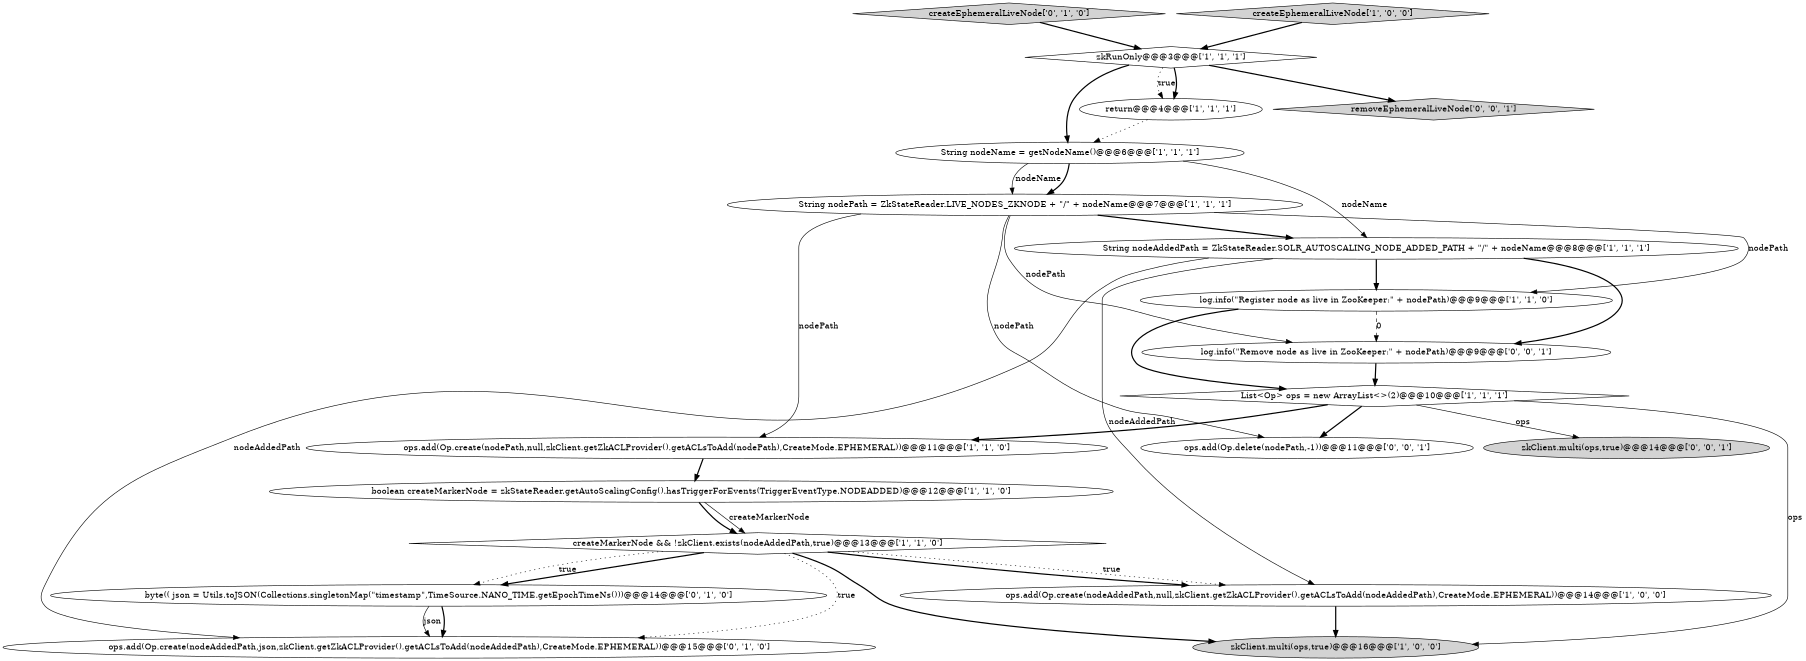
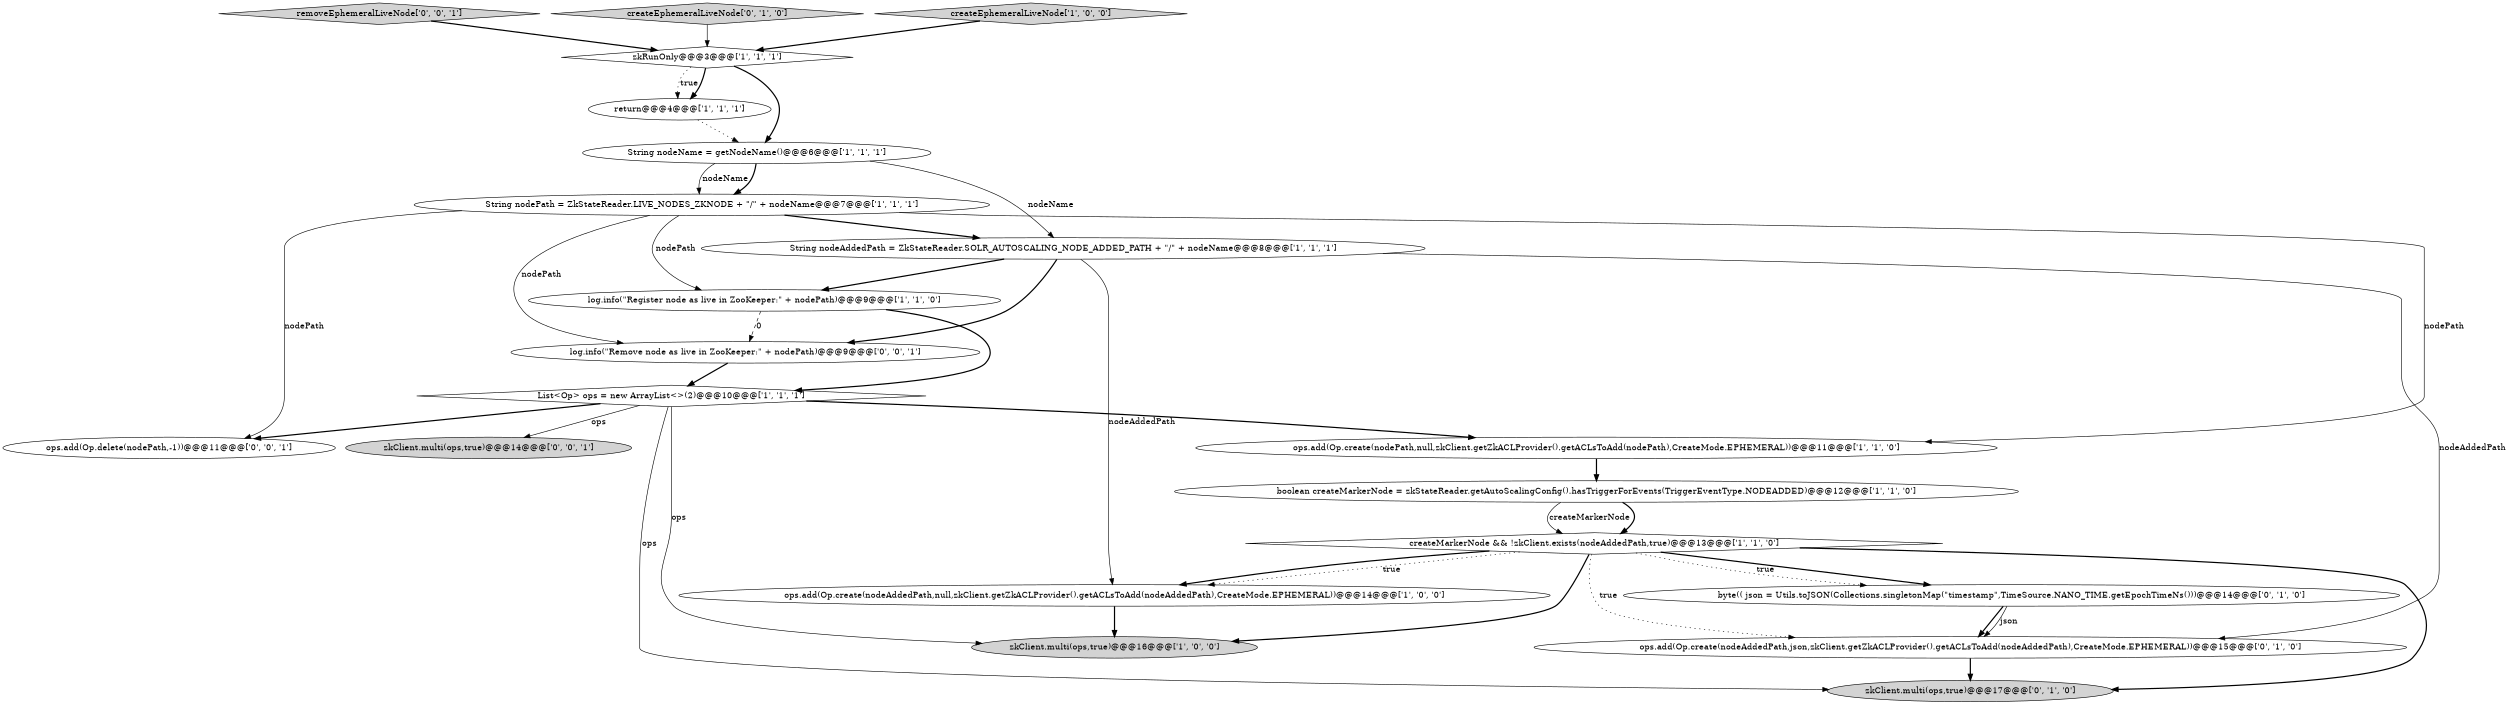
(1087, 35) -> (707, 33)
(1299, 83) -> (541, 35)
none -> (1970, 691)
